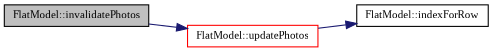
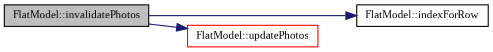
(332, 27) -> (247, 16)
